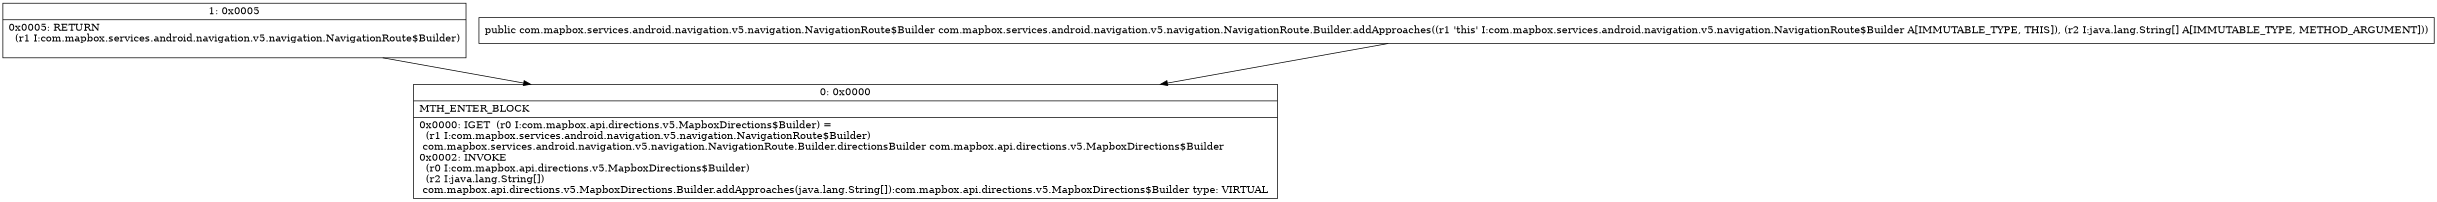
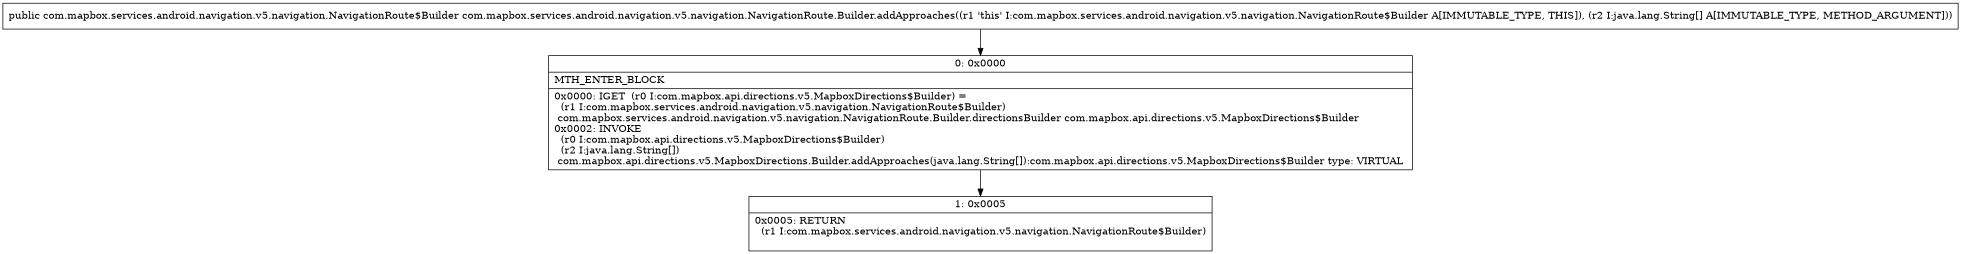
(453, 70) -> (981, 179)
